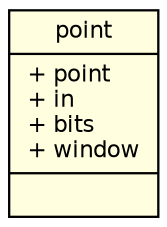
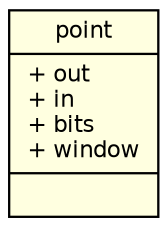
(70, 75) -> (60, 75)
